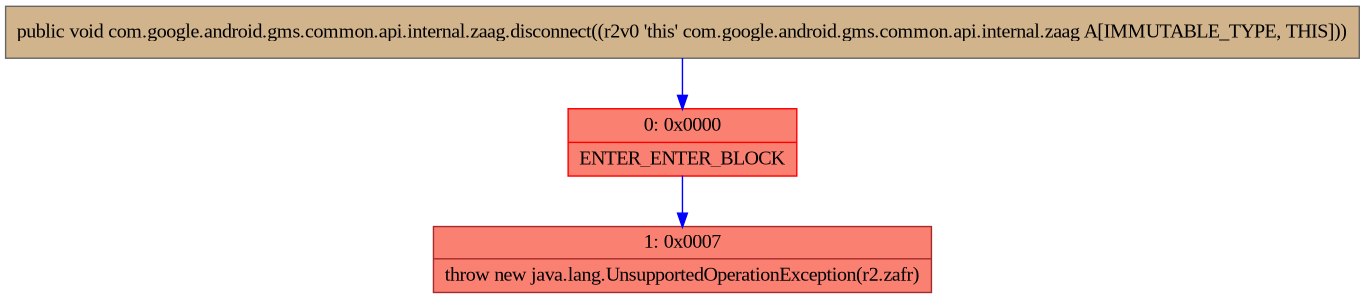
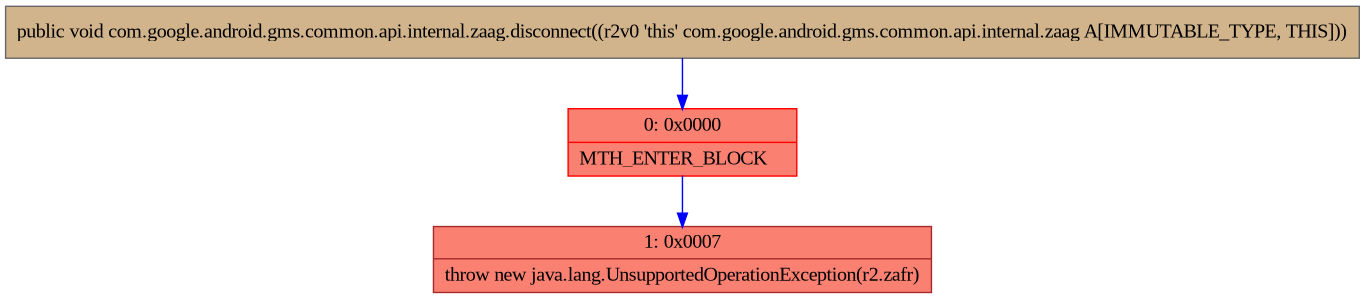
(682, 159) -> (673, 159)
